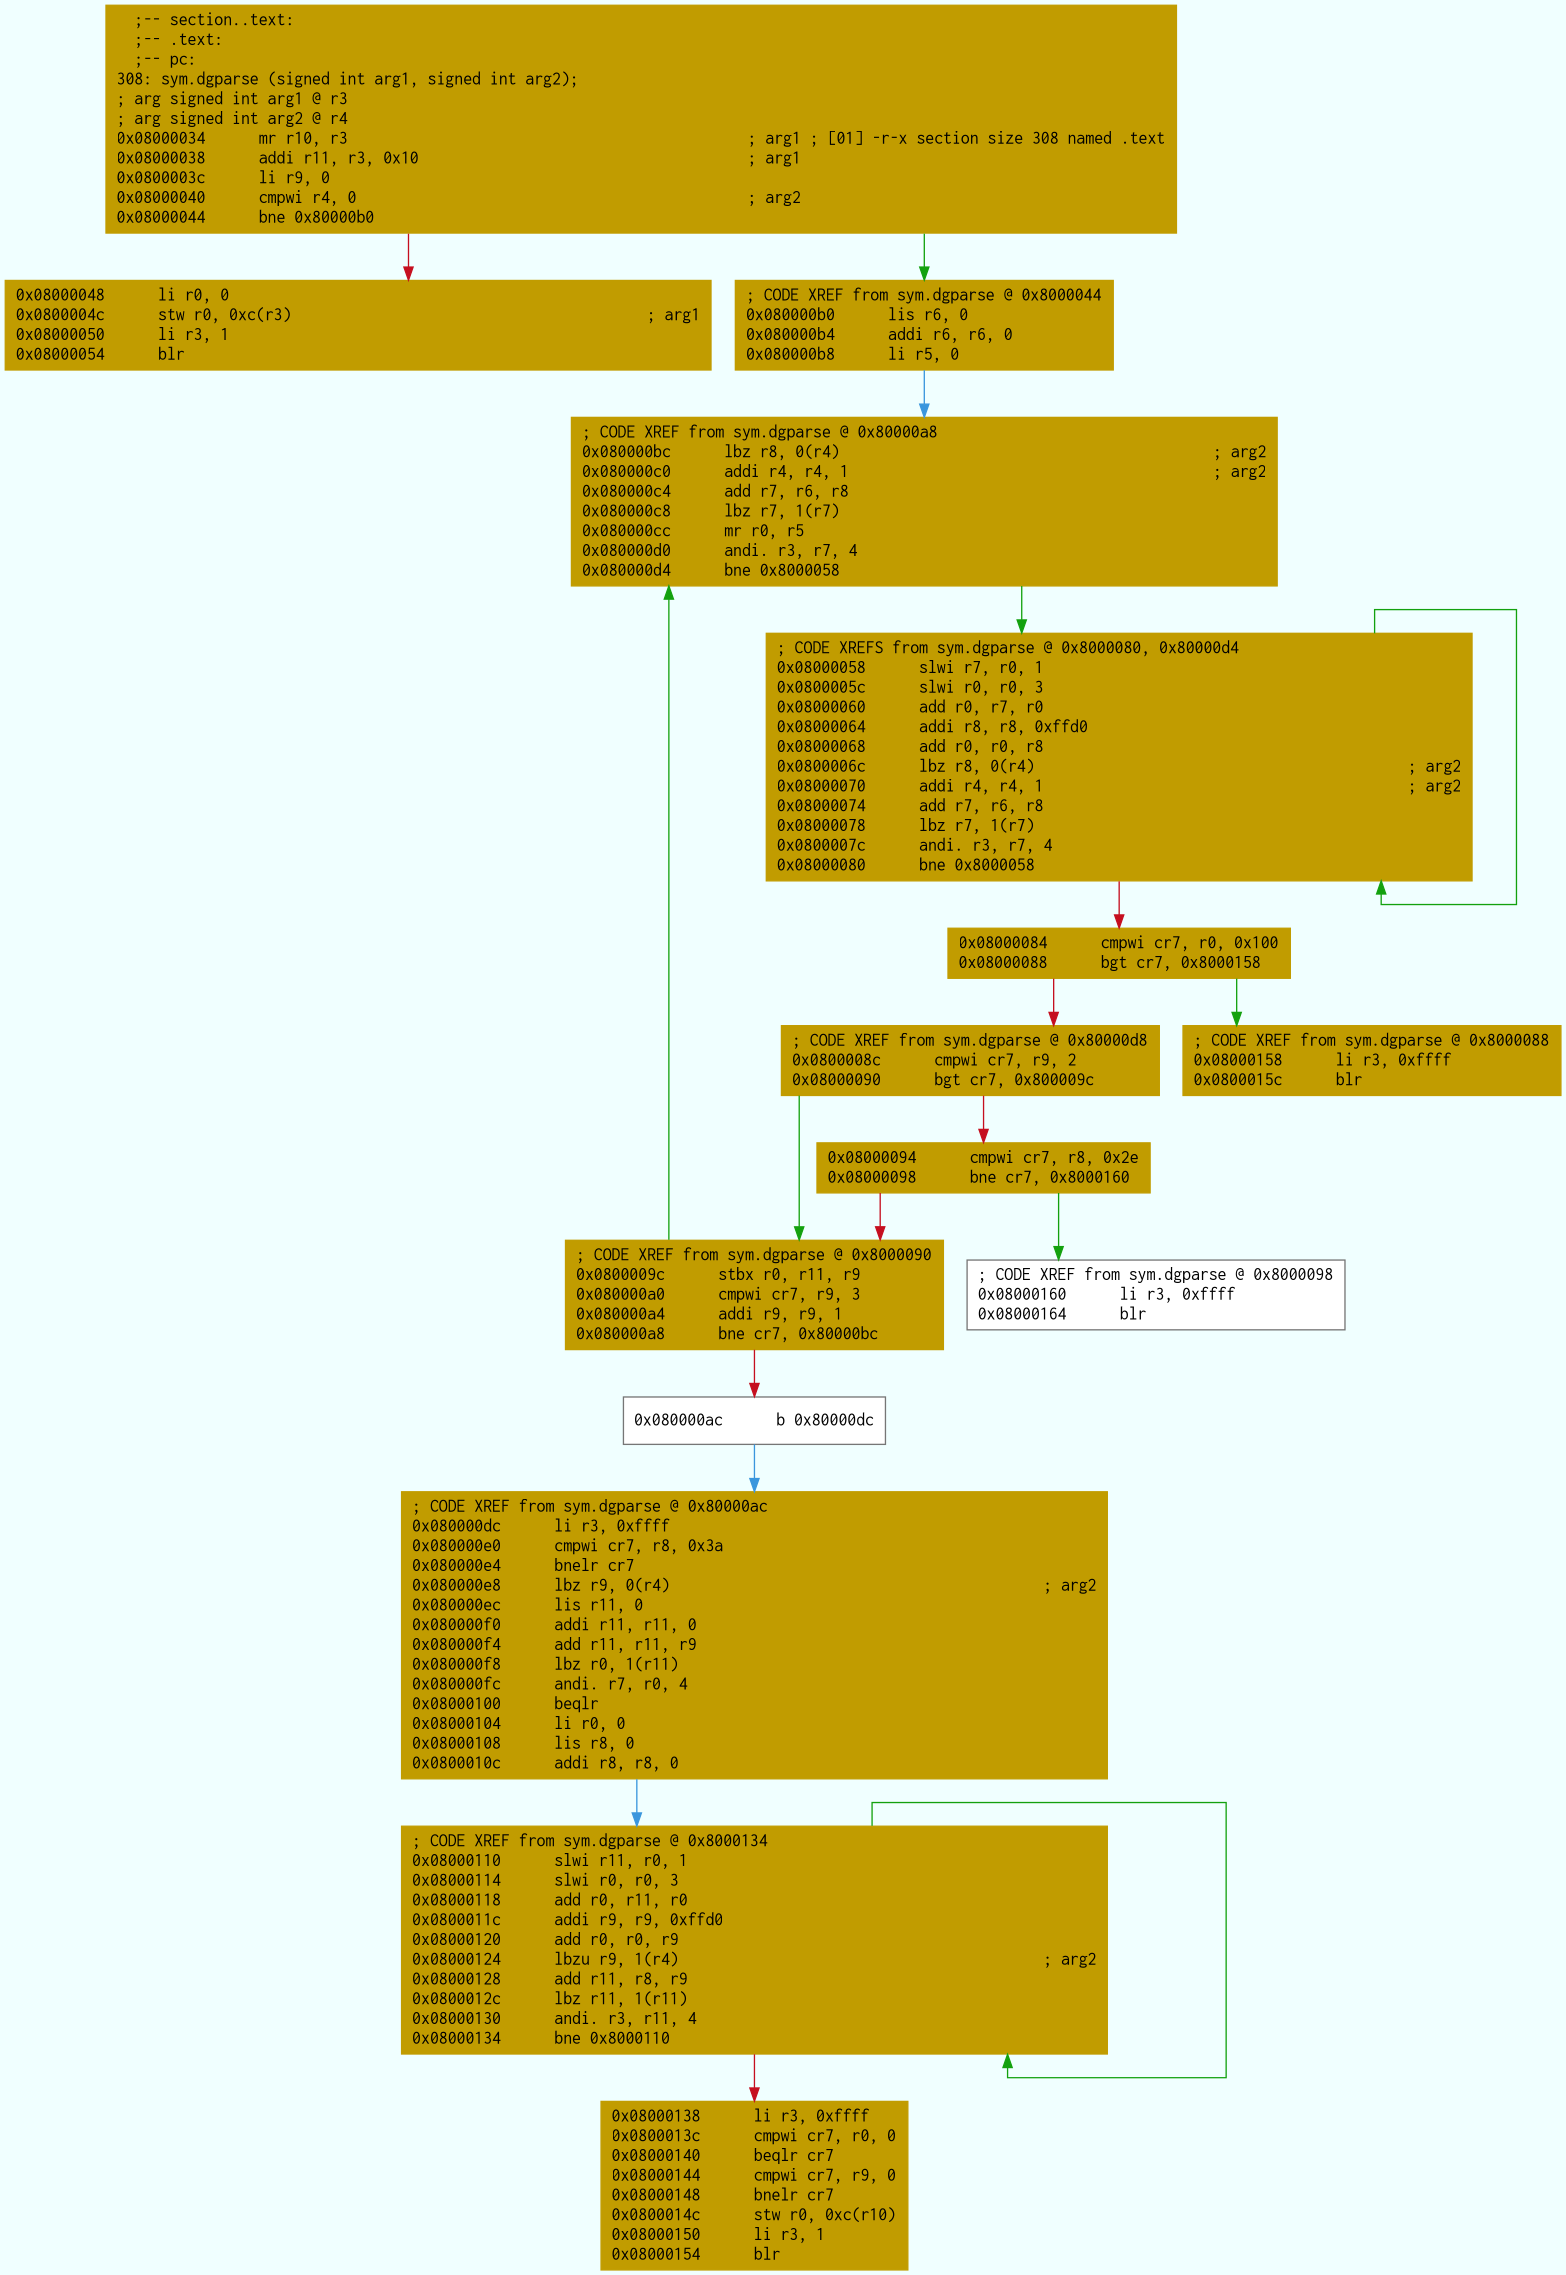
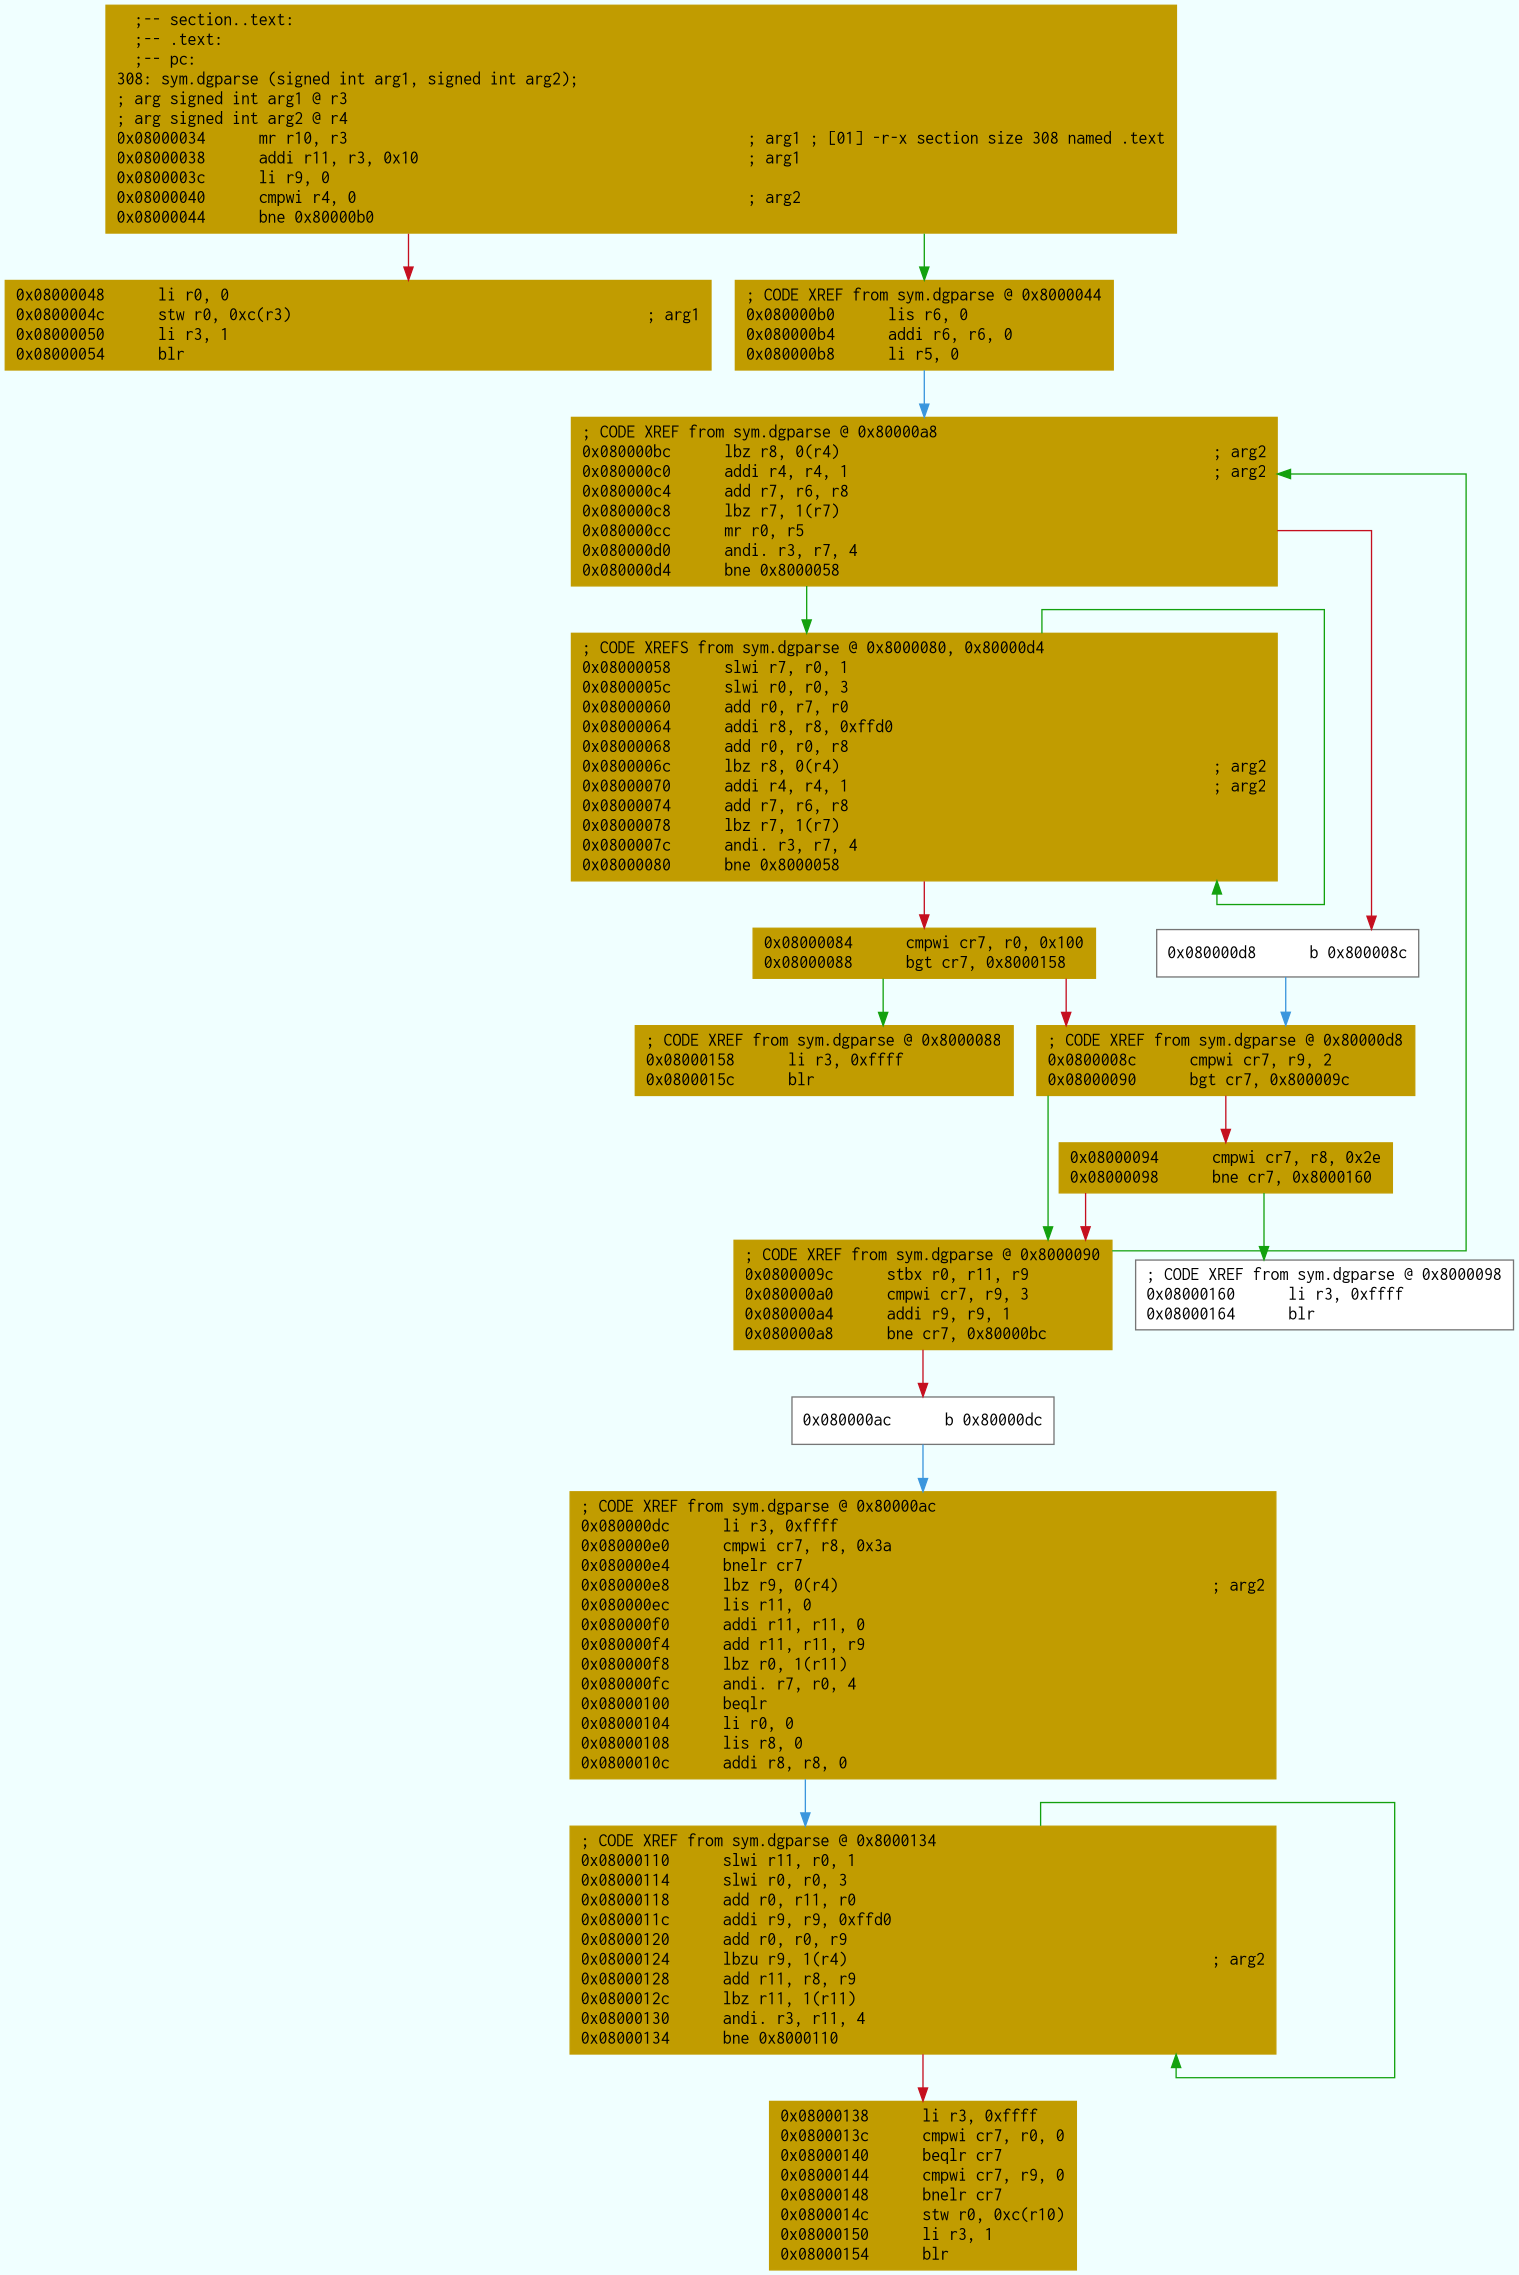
none -> (1288, 953)
